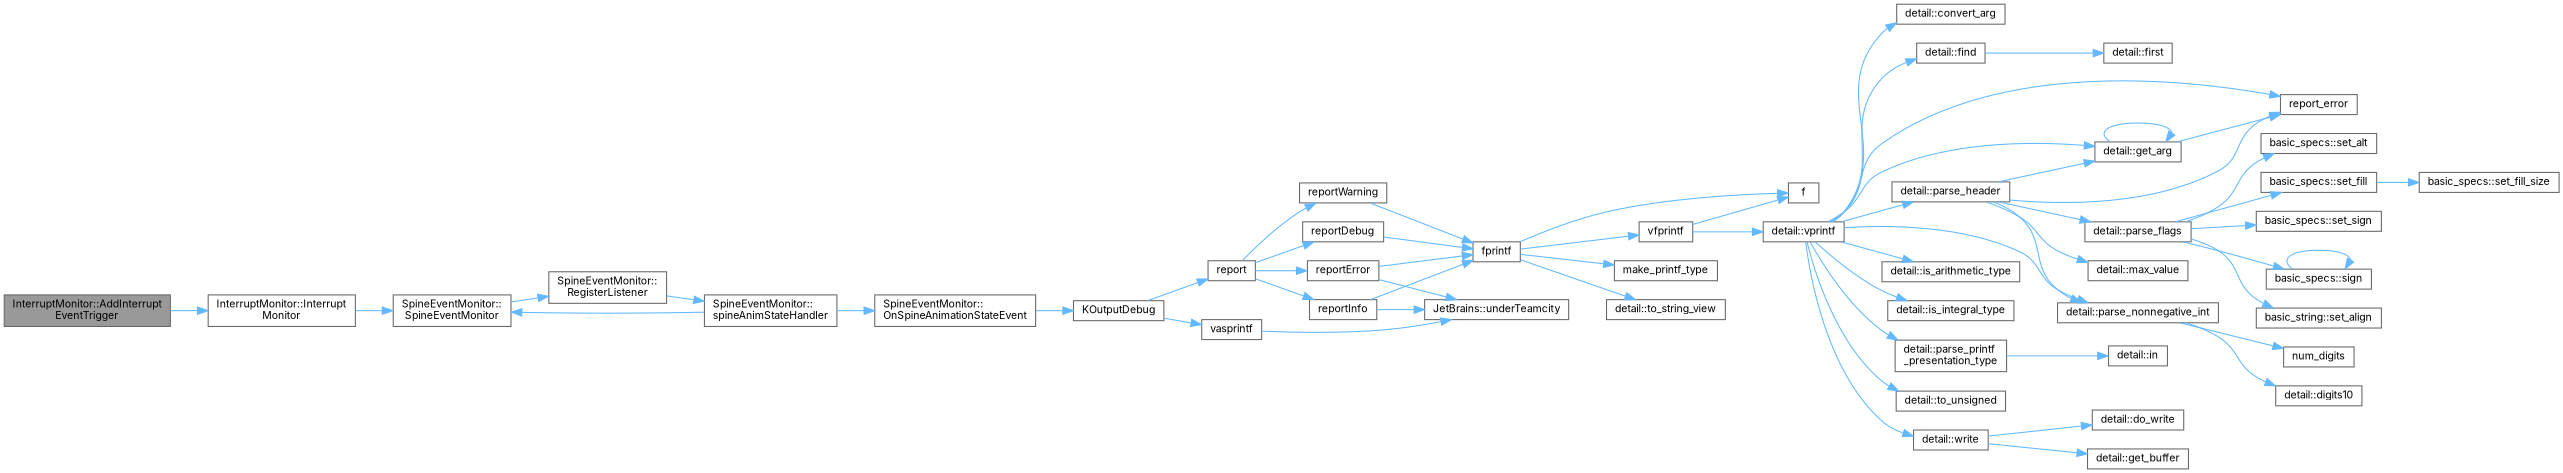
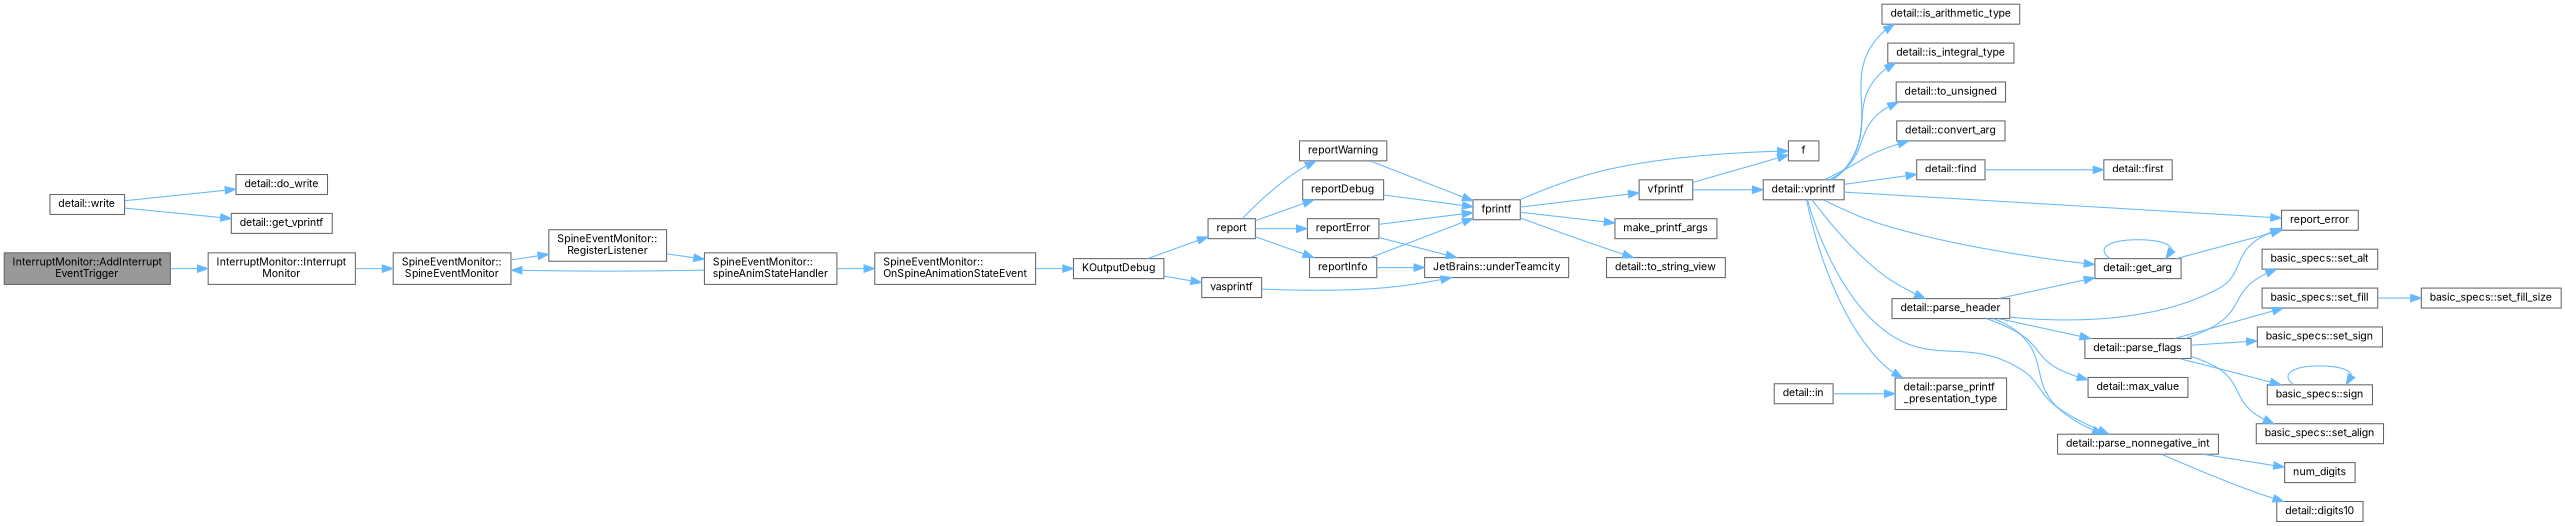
(1666, 271) -> (1666, 229)
(2319, 318) -> (2320, 434)
(1834, 350) -> none
(2052, 356) -> (1859, 394)
(2138, 459) -> (282, 223)
